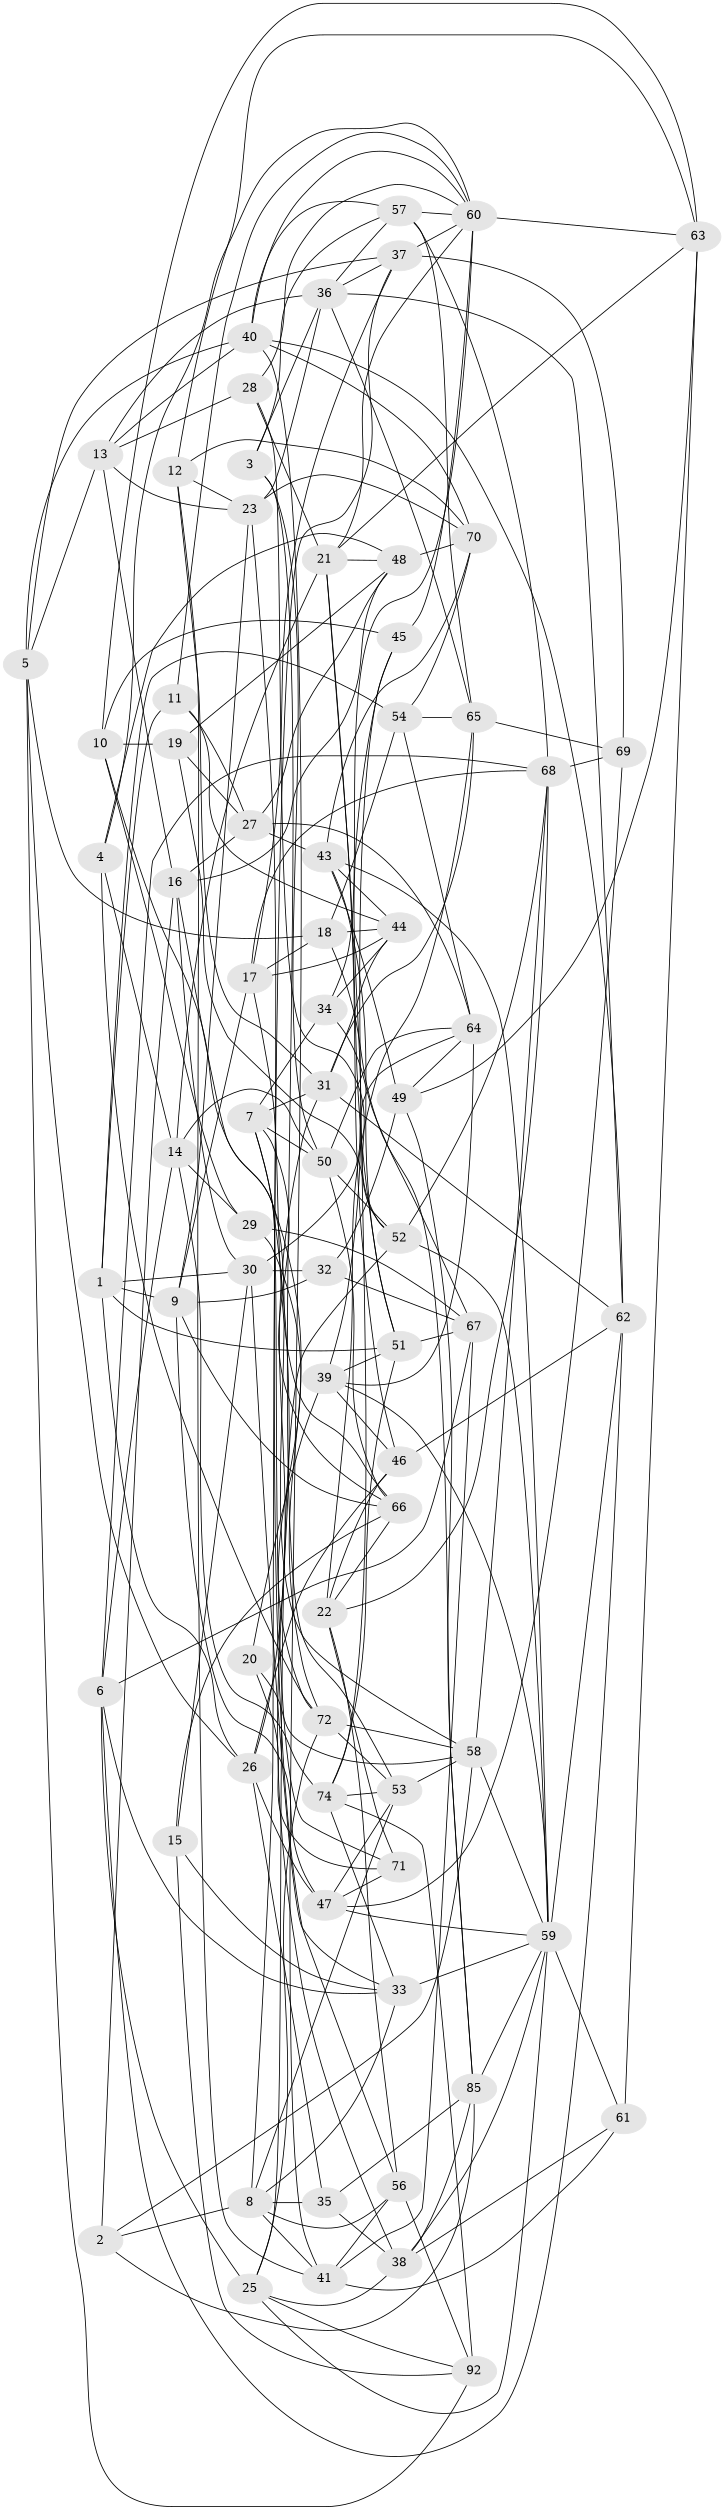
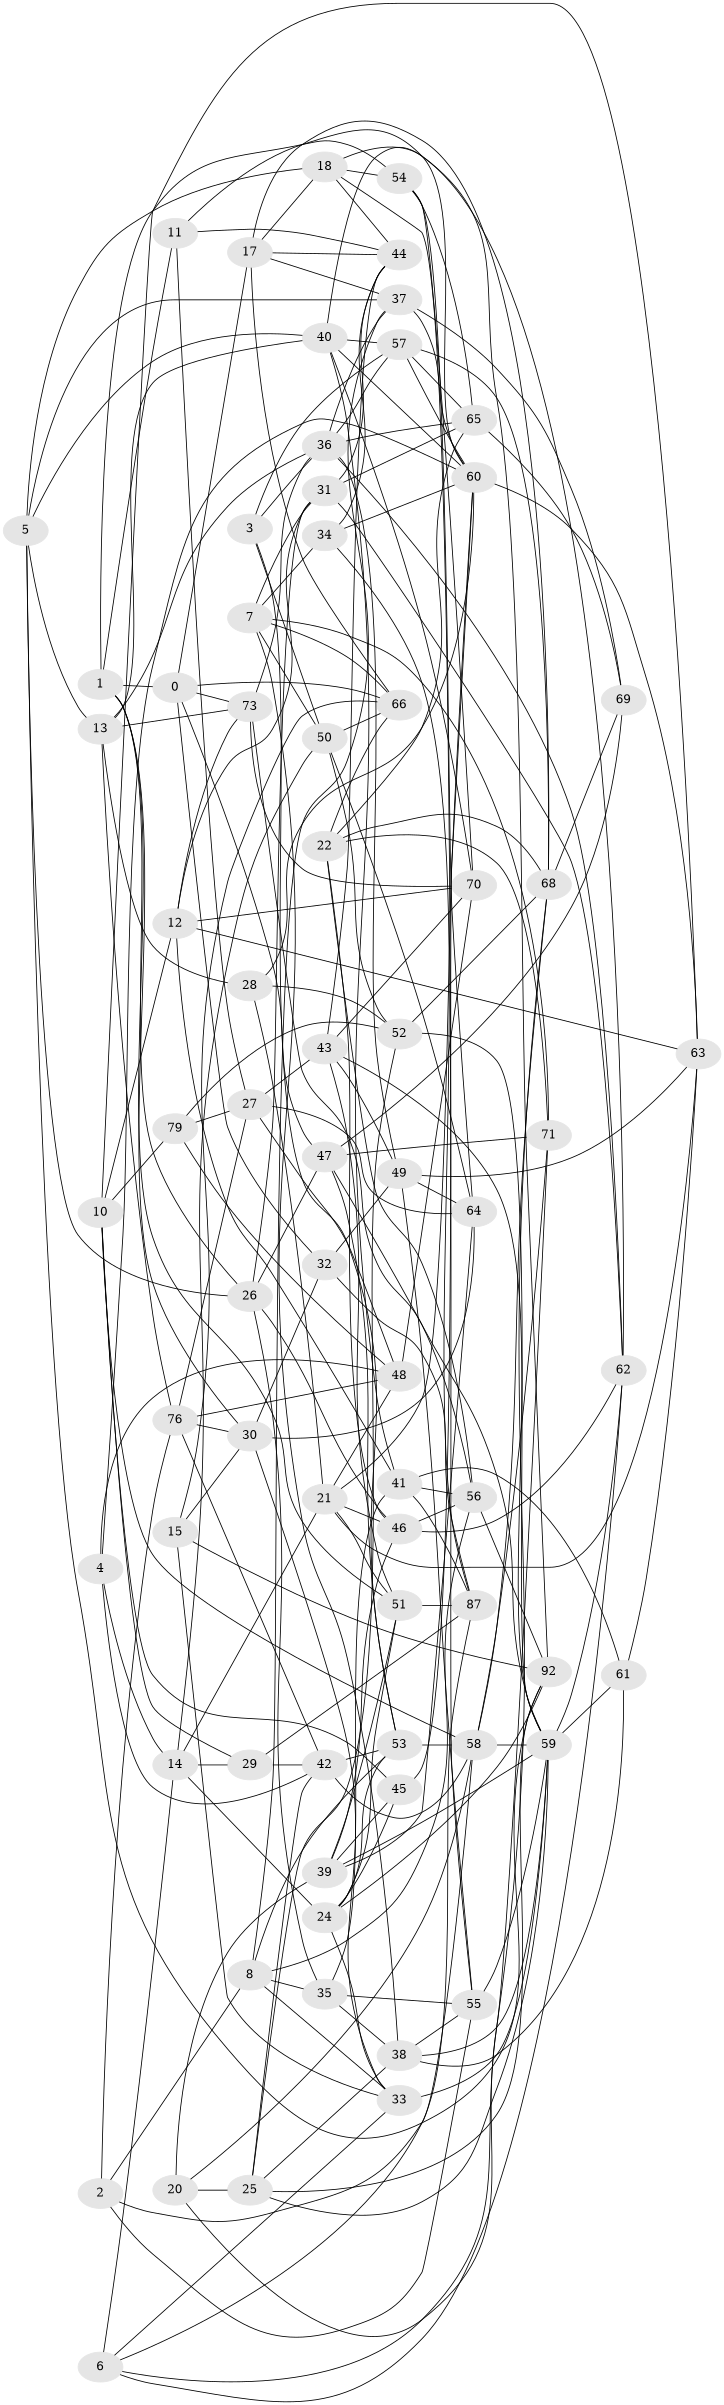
(250, 510) -> (250, 707)
(175, 744) -> (175, 1129)
none -> (375, 806)
none -> (521, 854)
(175, 883) -> (175, 1420)
none -> (133, 1088)
(175, 1302) -> (175, 688)
(474, 1327) -> (474, 1605)
none -> (527, 1369)
none -> (440, 1512)
(325, 1721) -> (325, 1765)
(325, 1797) -> (325, 1918)
(130, 2018) -> (213, 2190)
(474, 2089) -> (474, 2005)
(287, 2241) -> (356, 1725)
